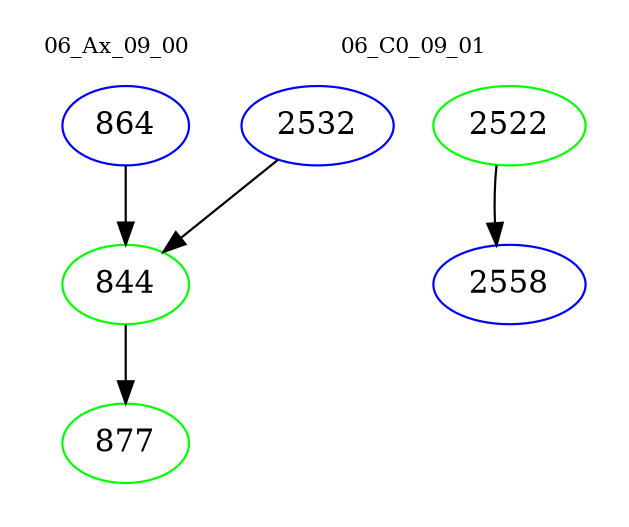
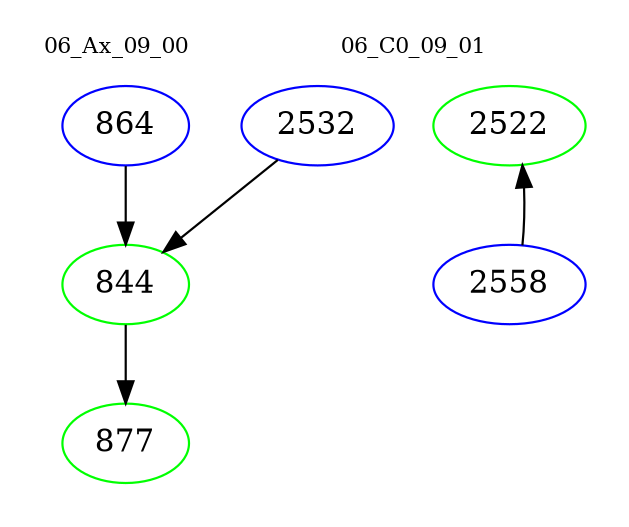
(495, 194) -> (524, 217)
